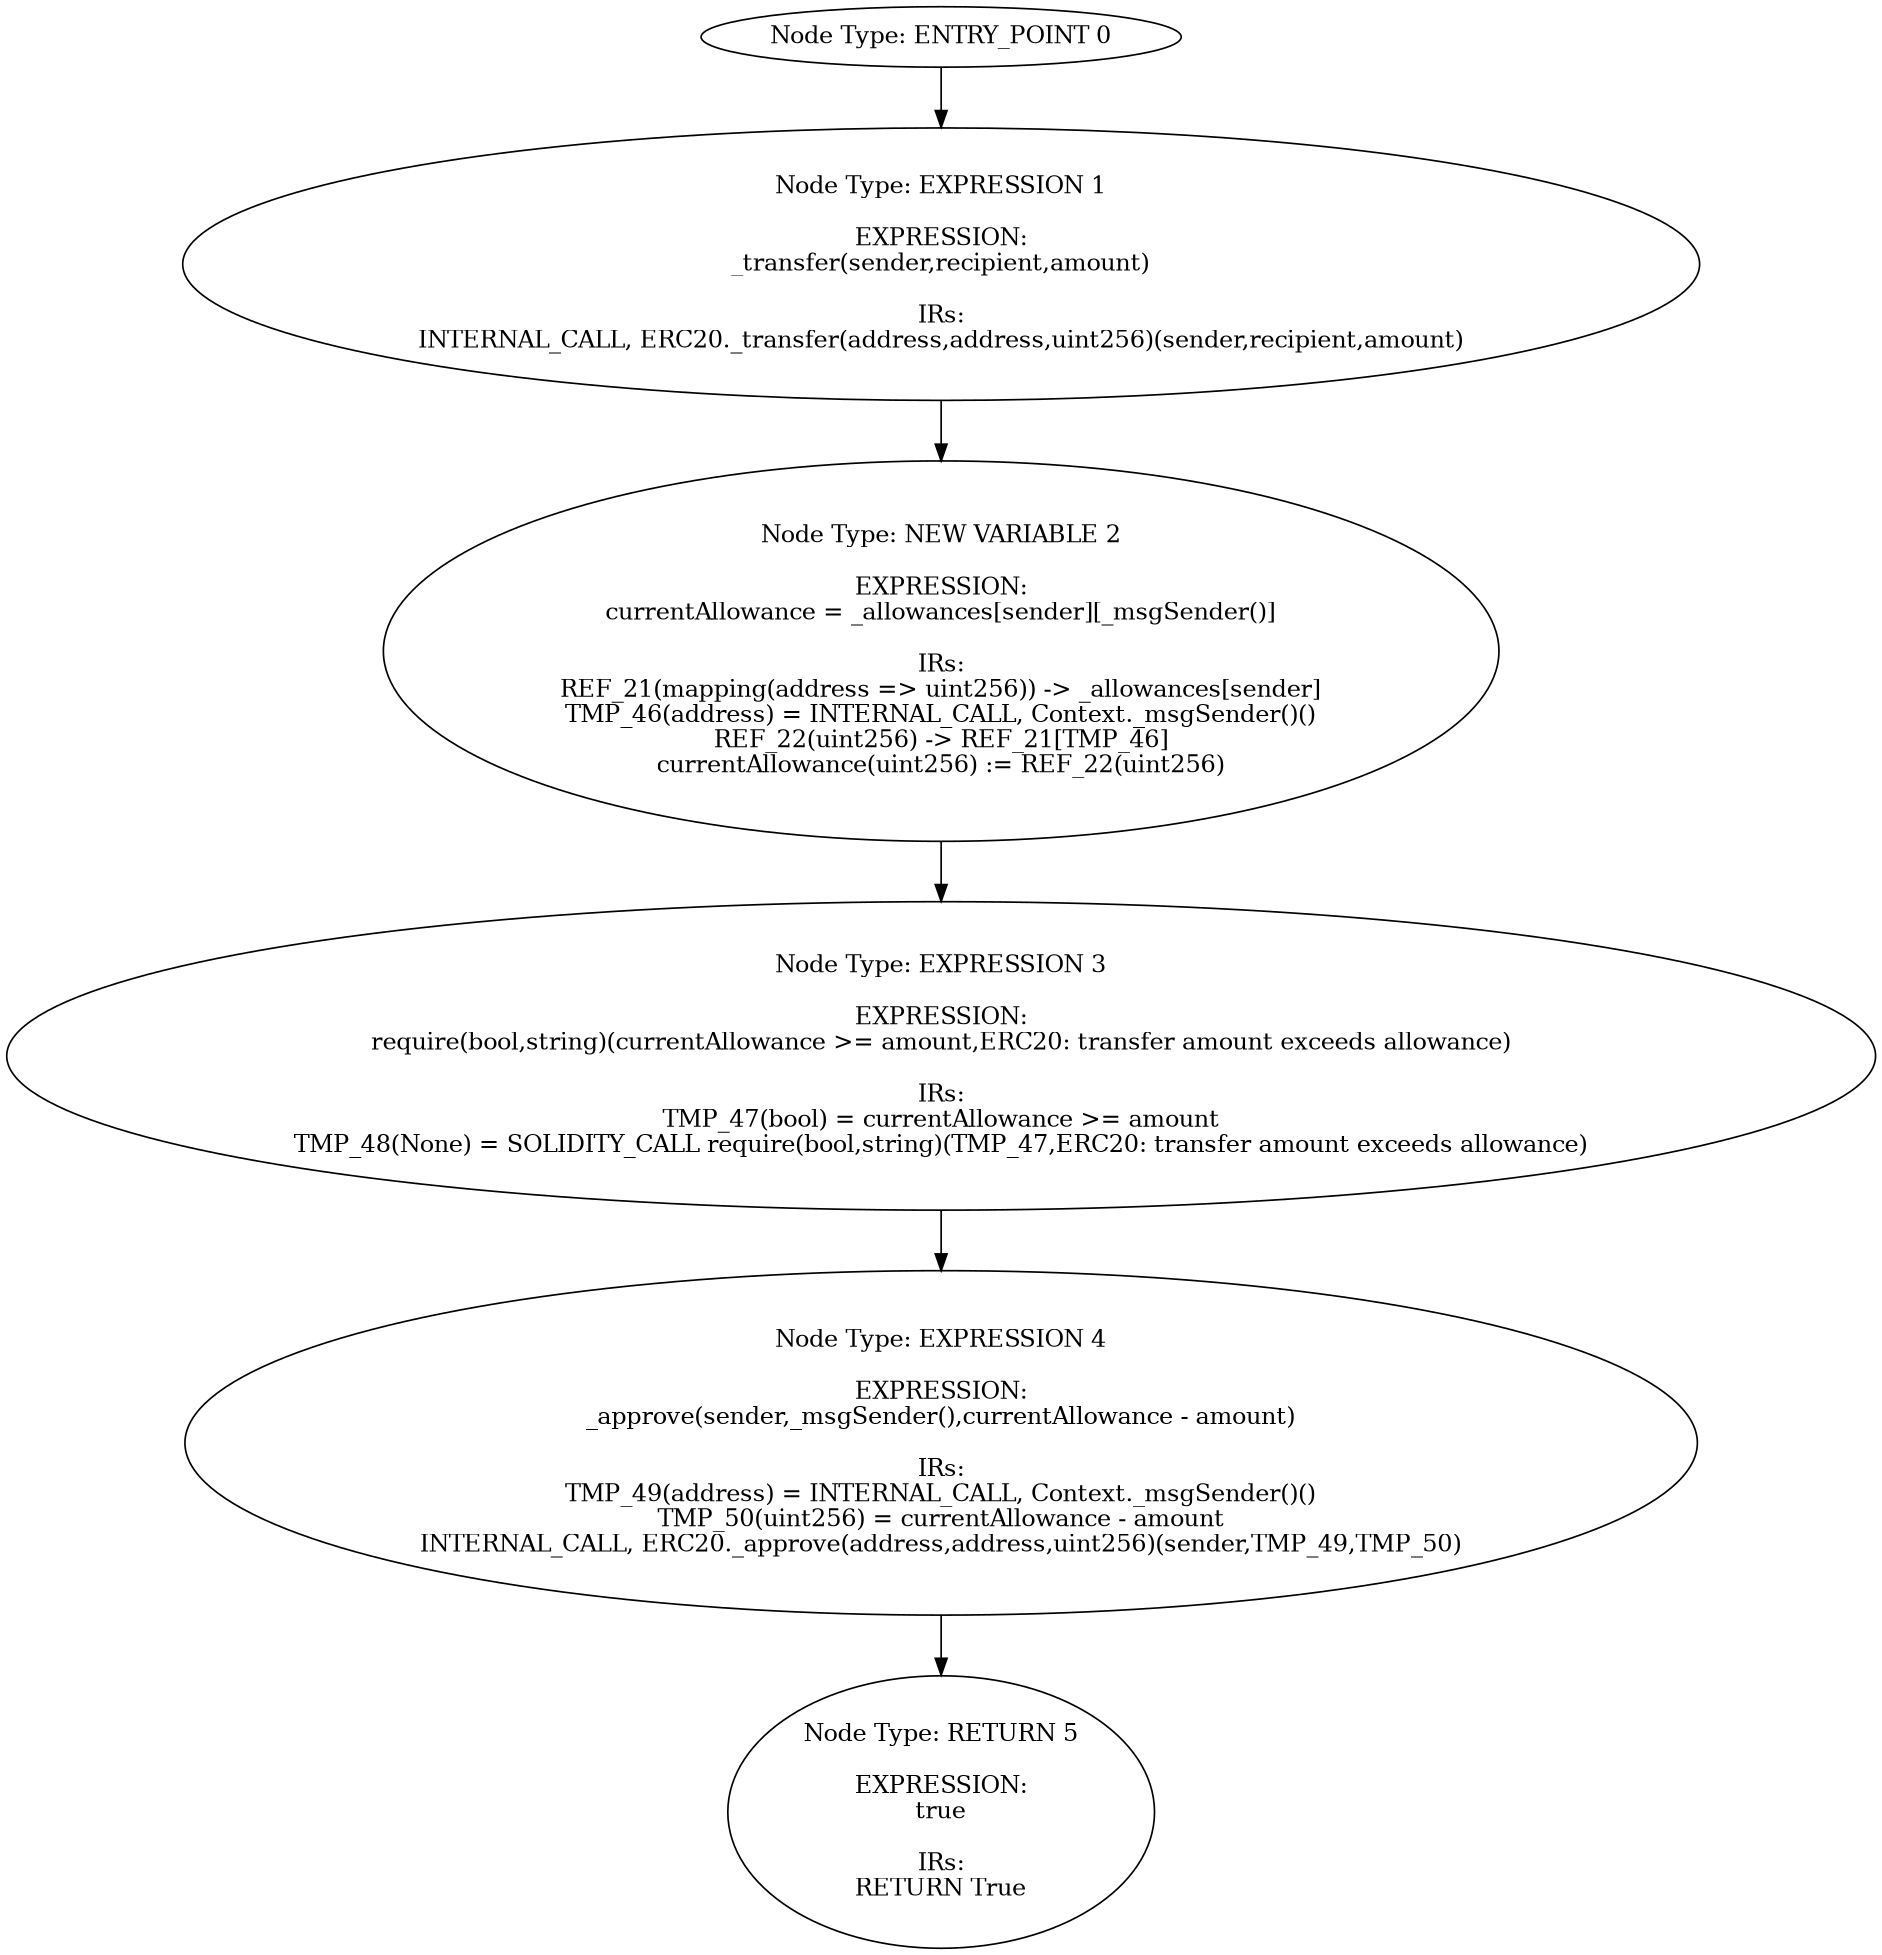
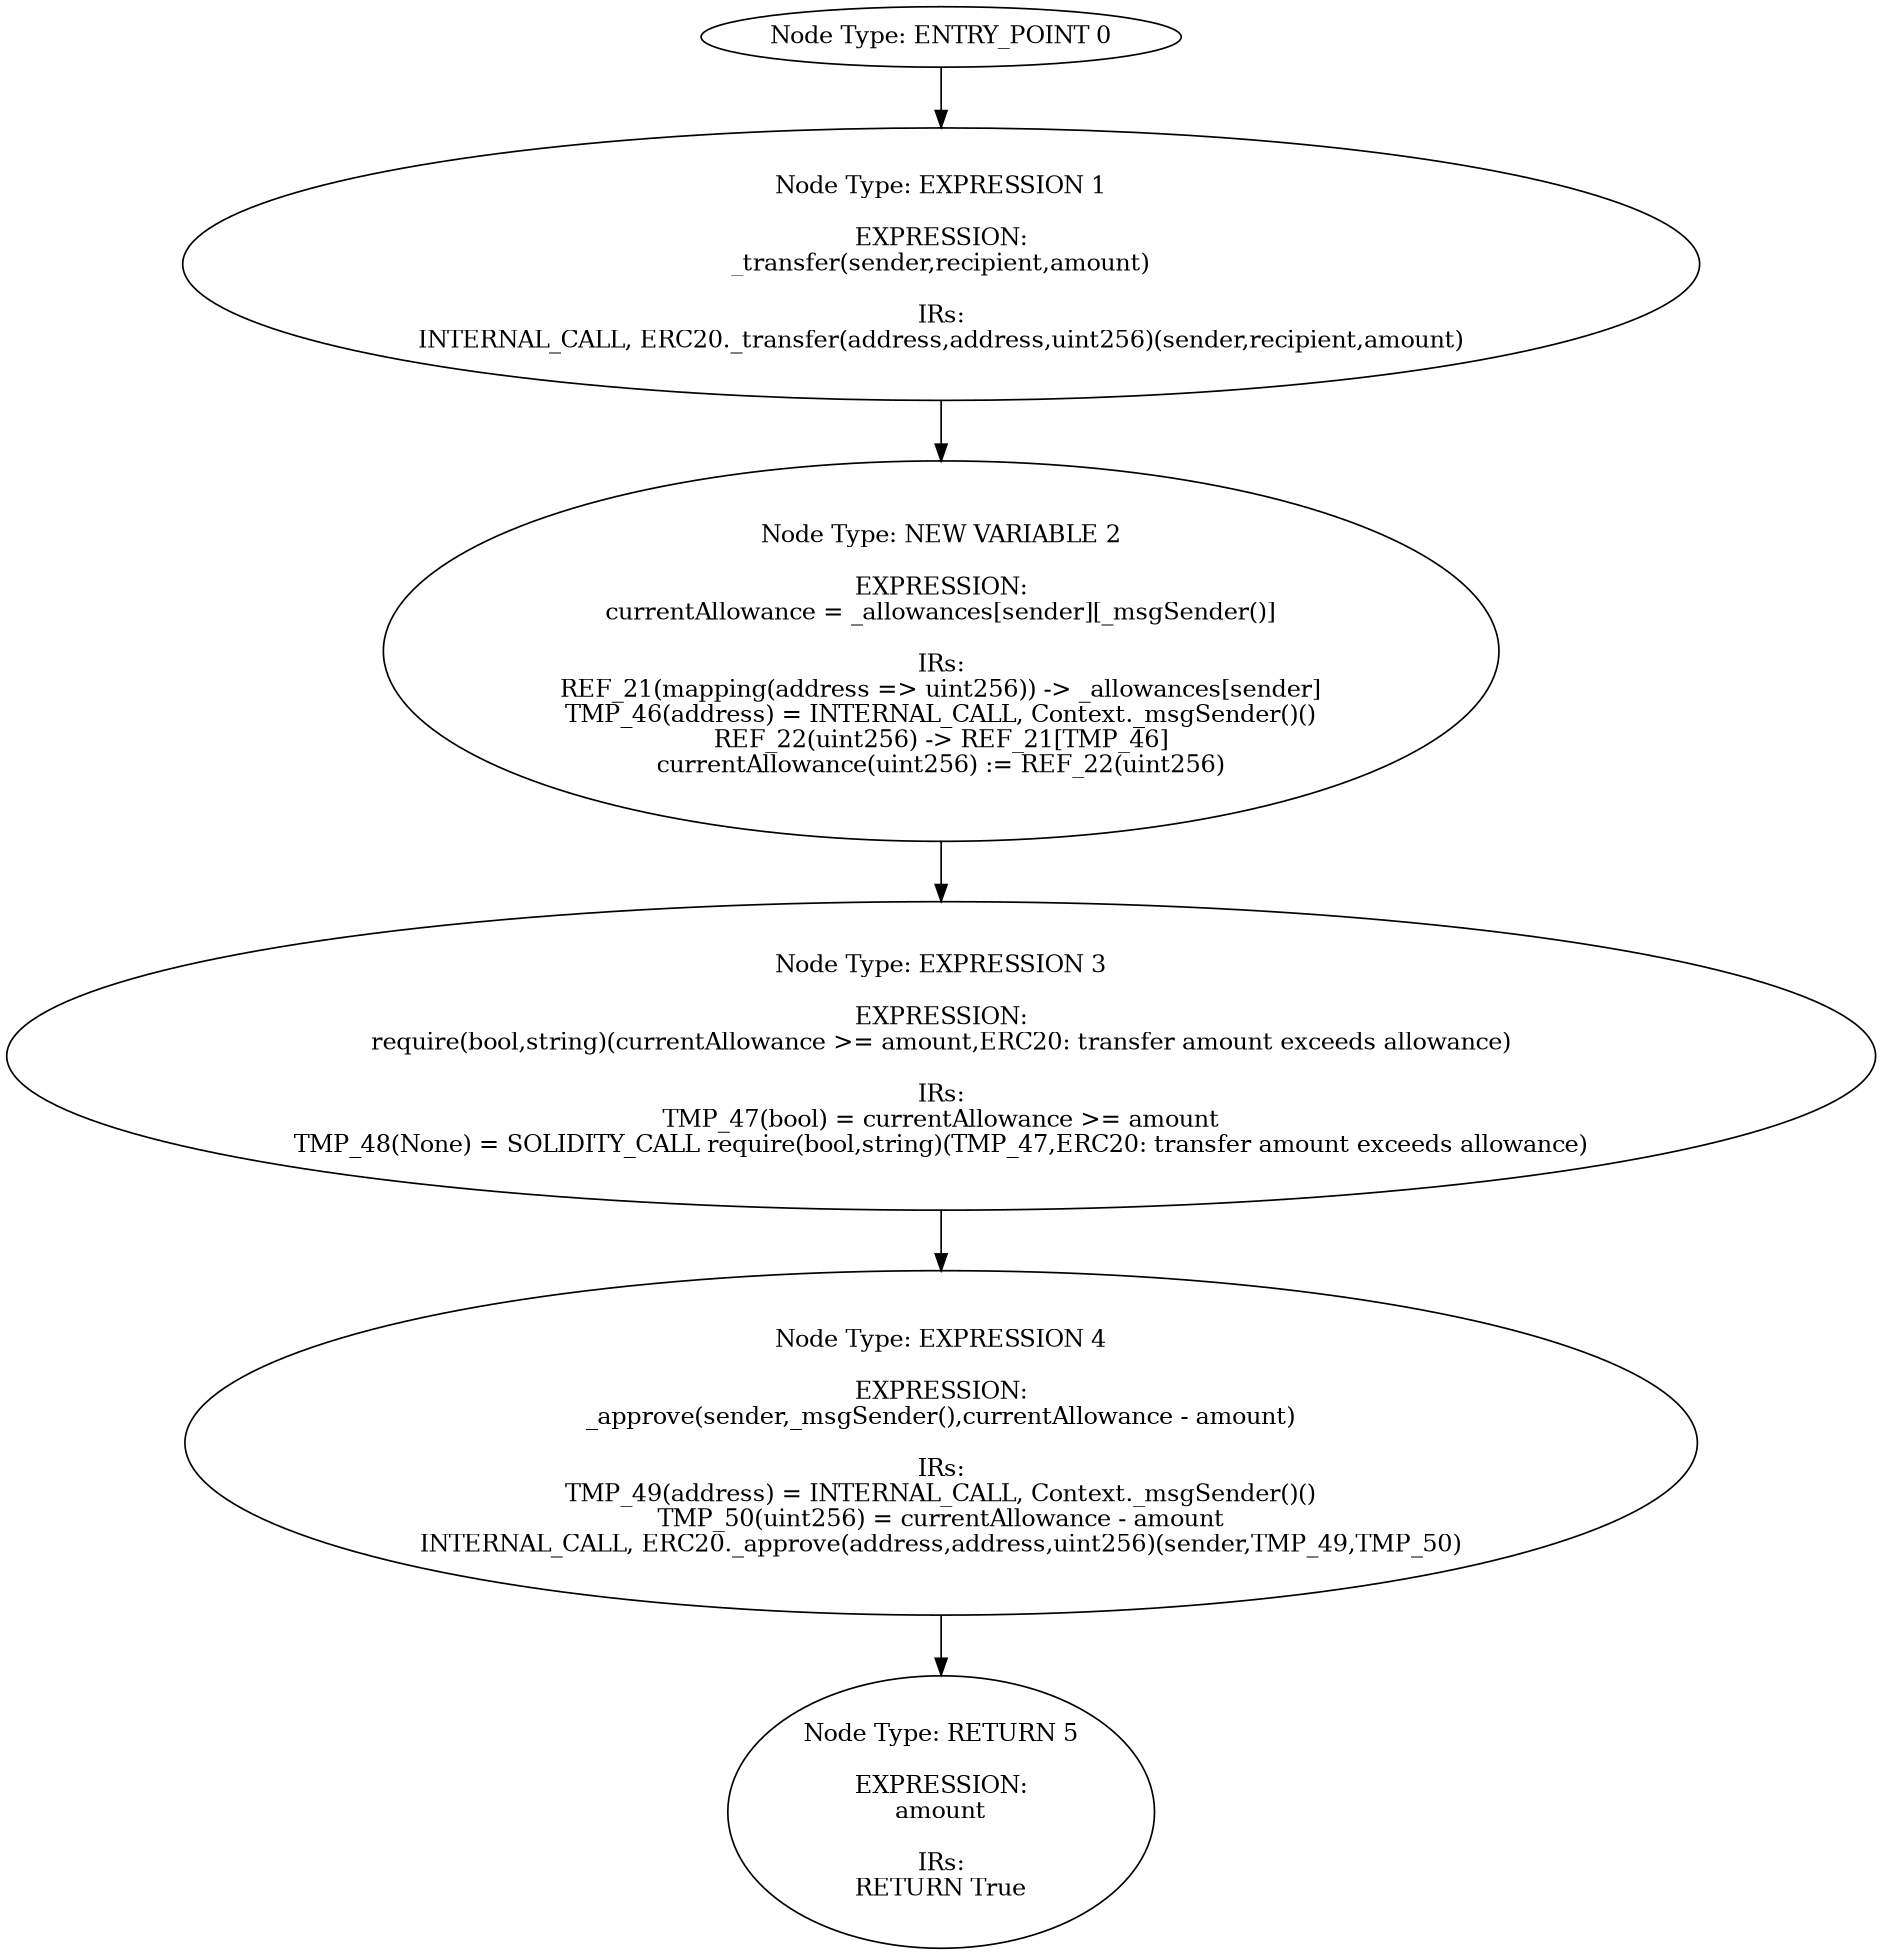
(941, 1812) -> (941, 1812)
